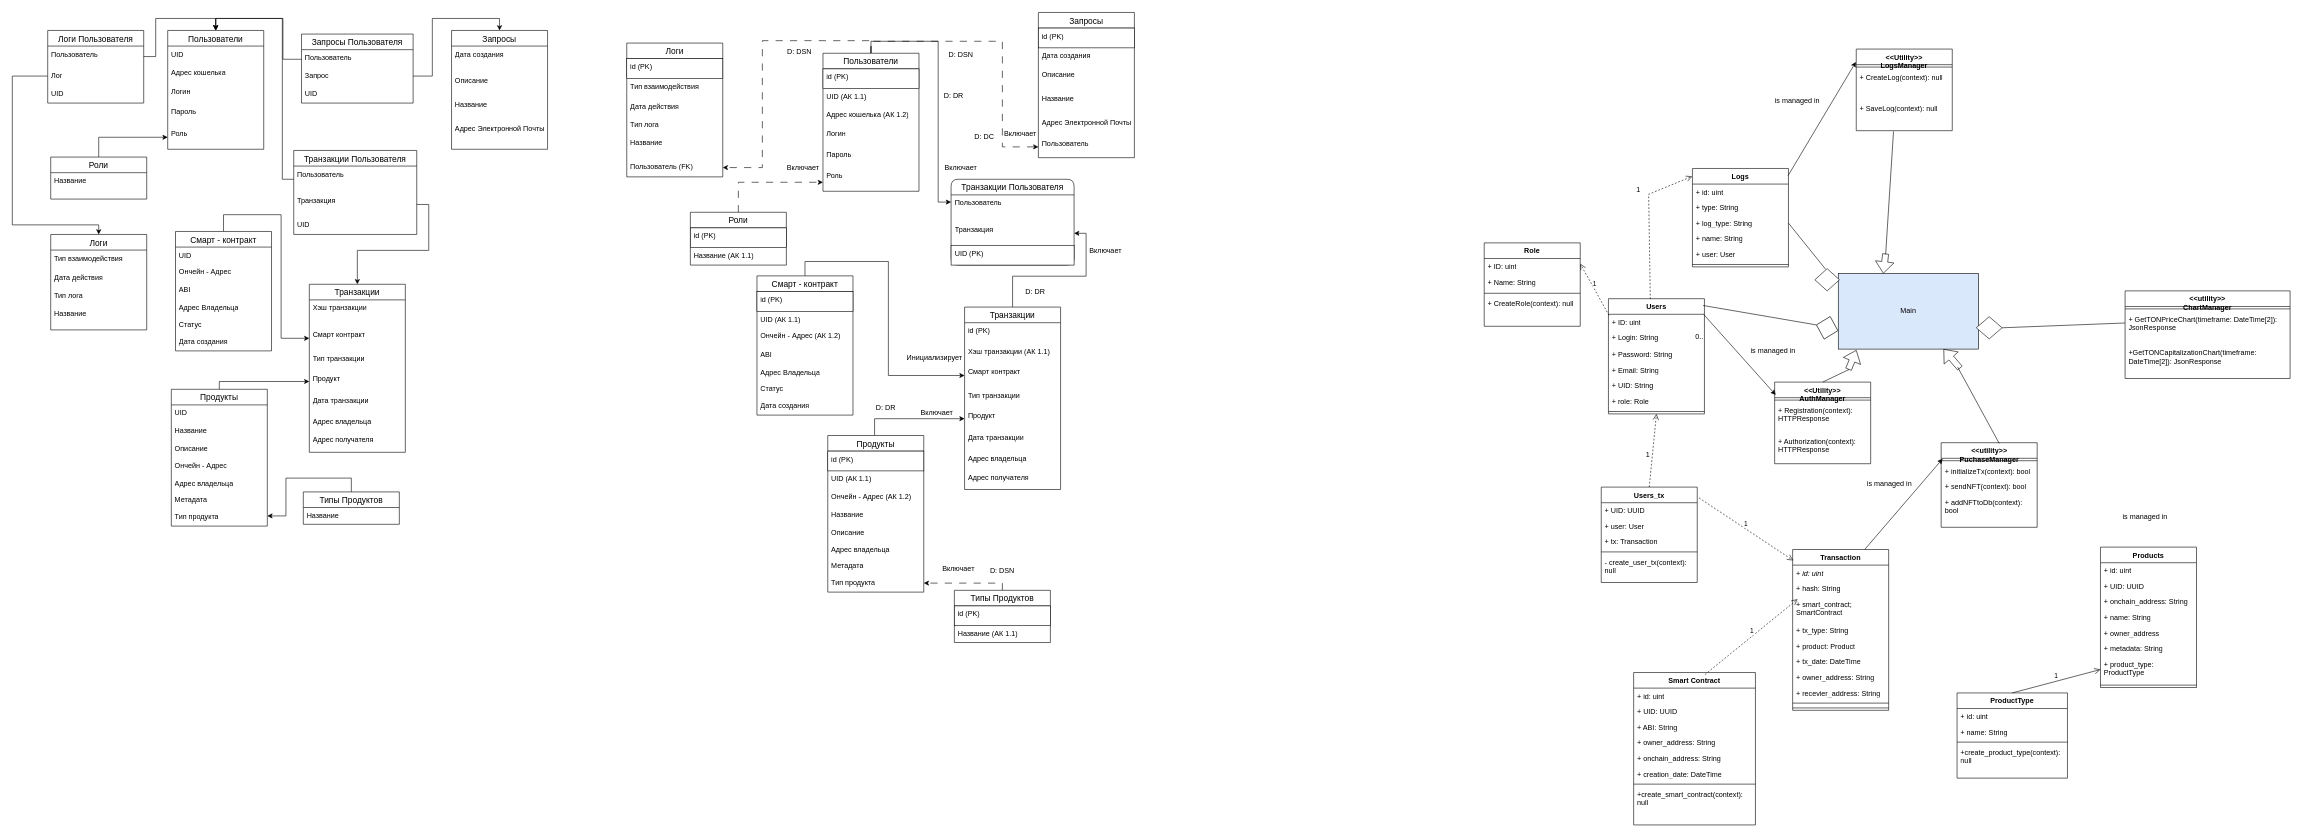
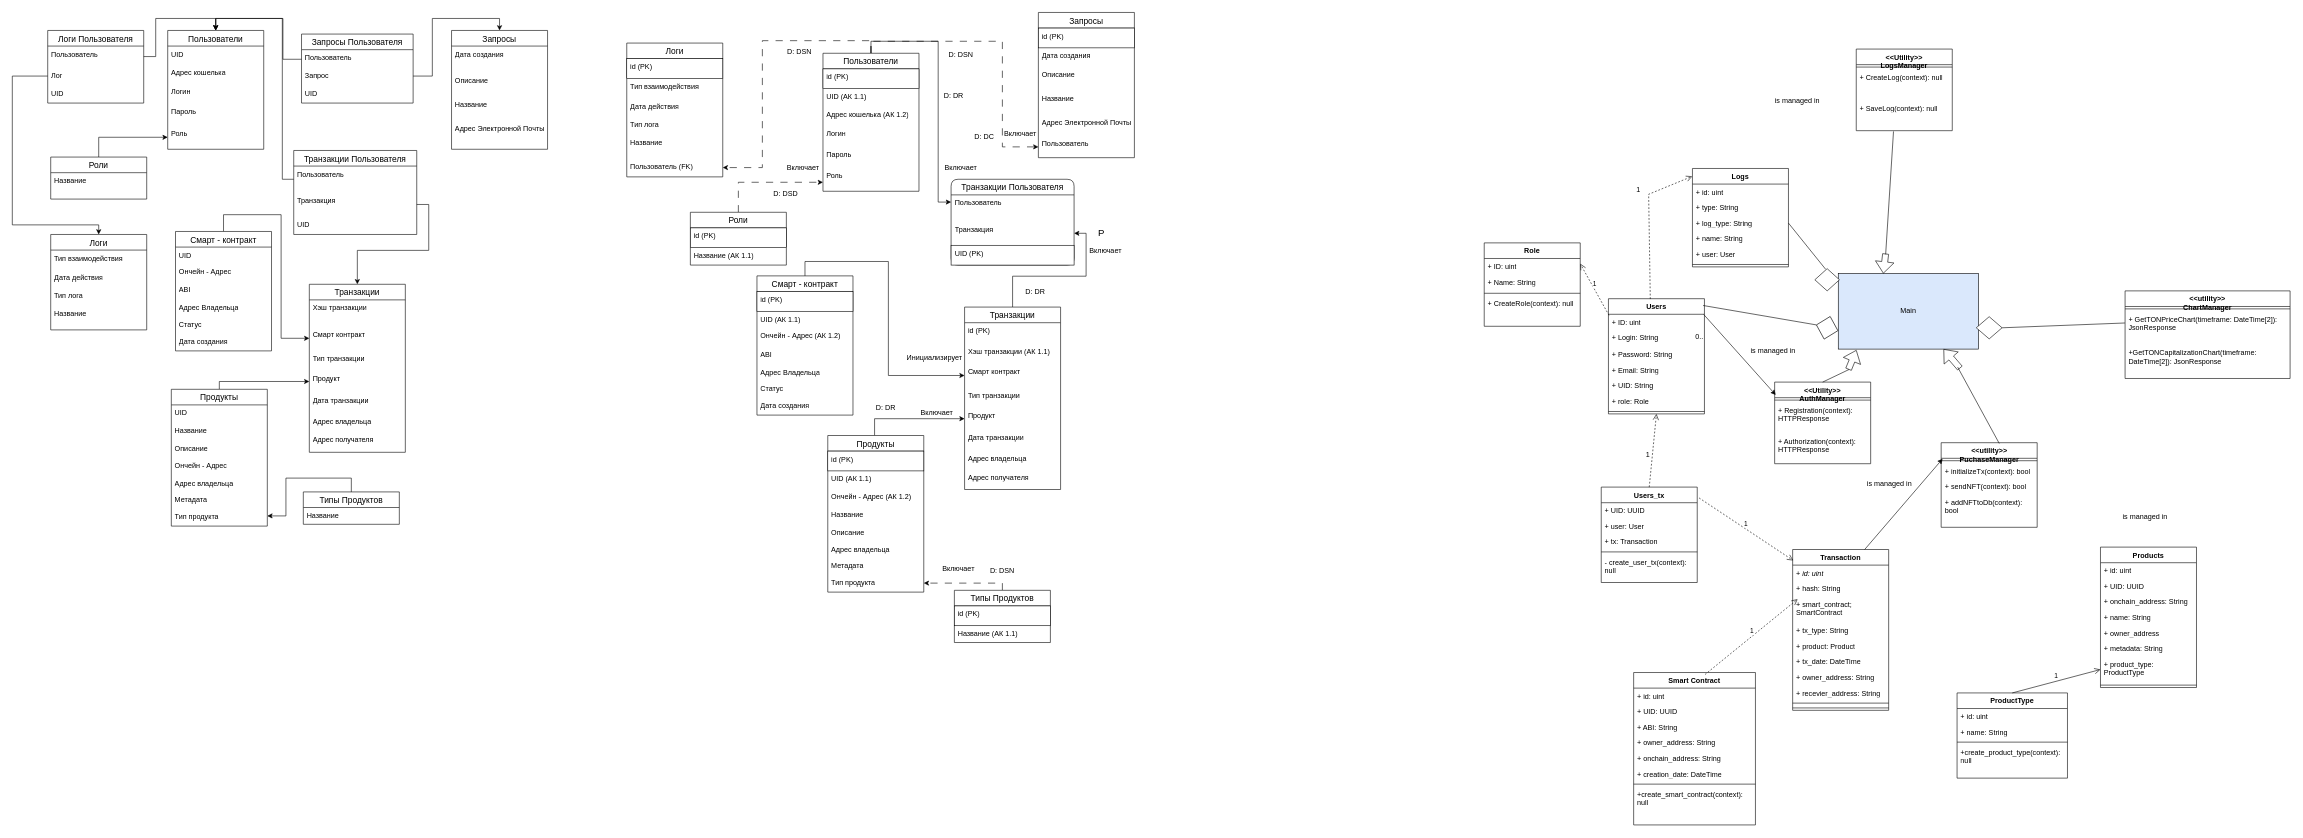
(1821, 120) -> none
none -> (786, 194)
none -> (1101, 233)
